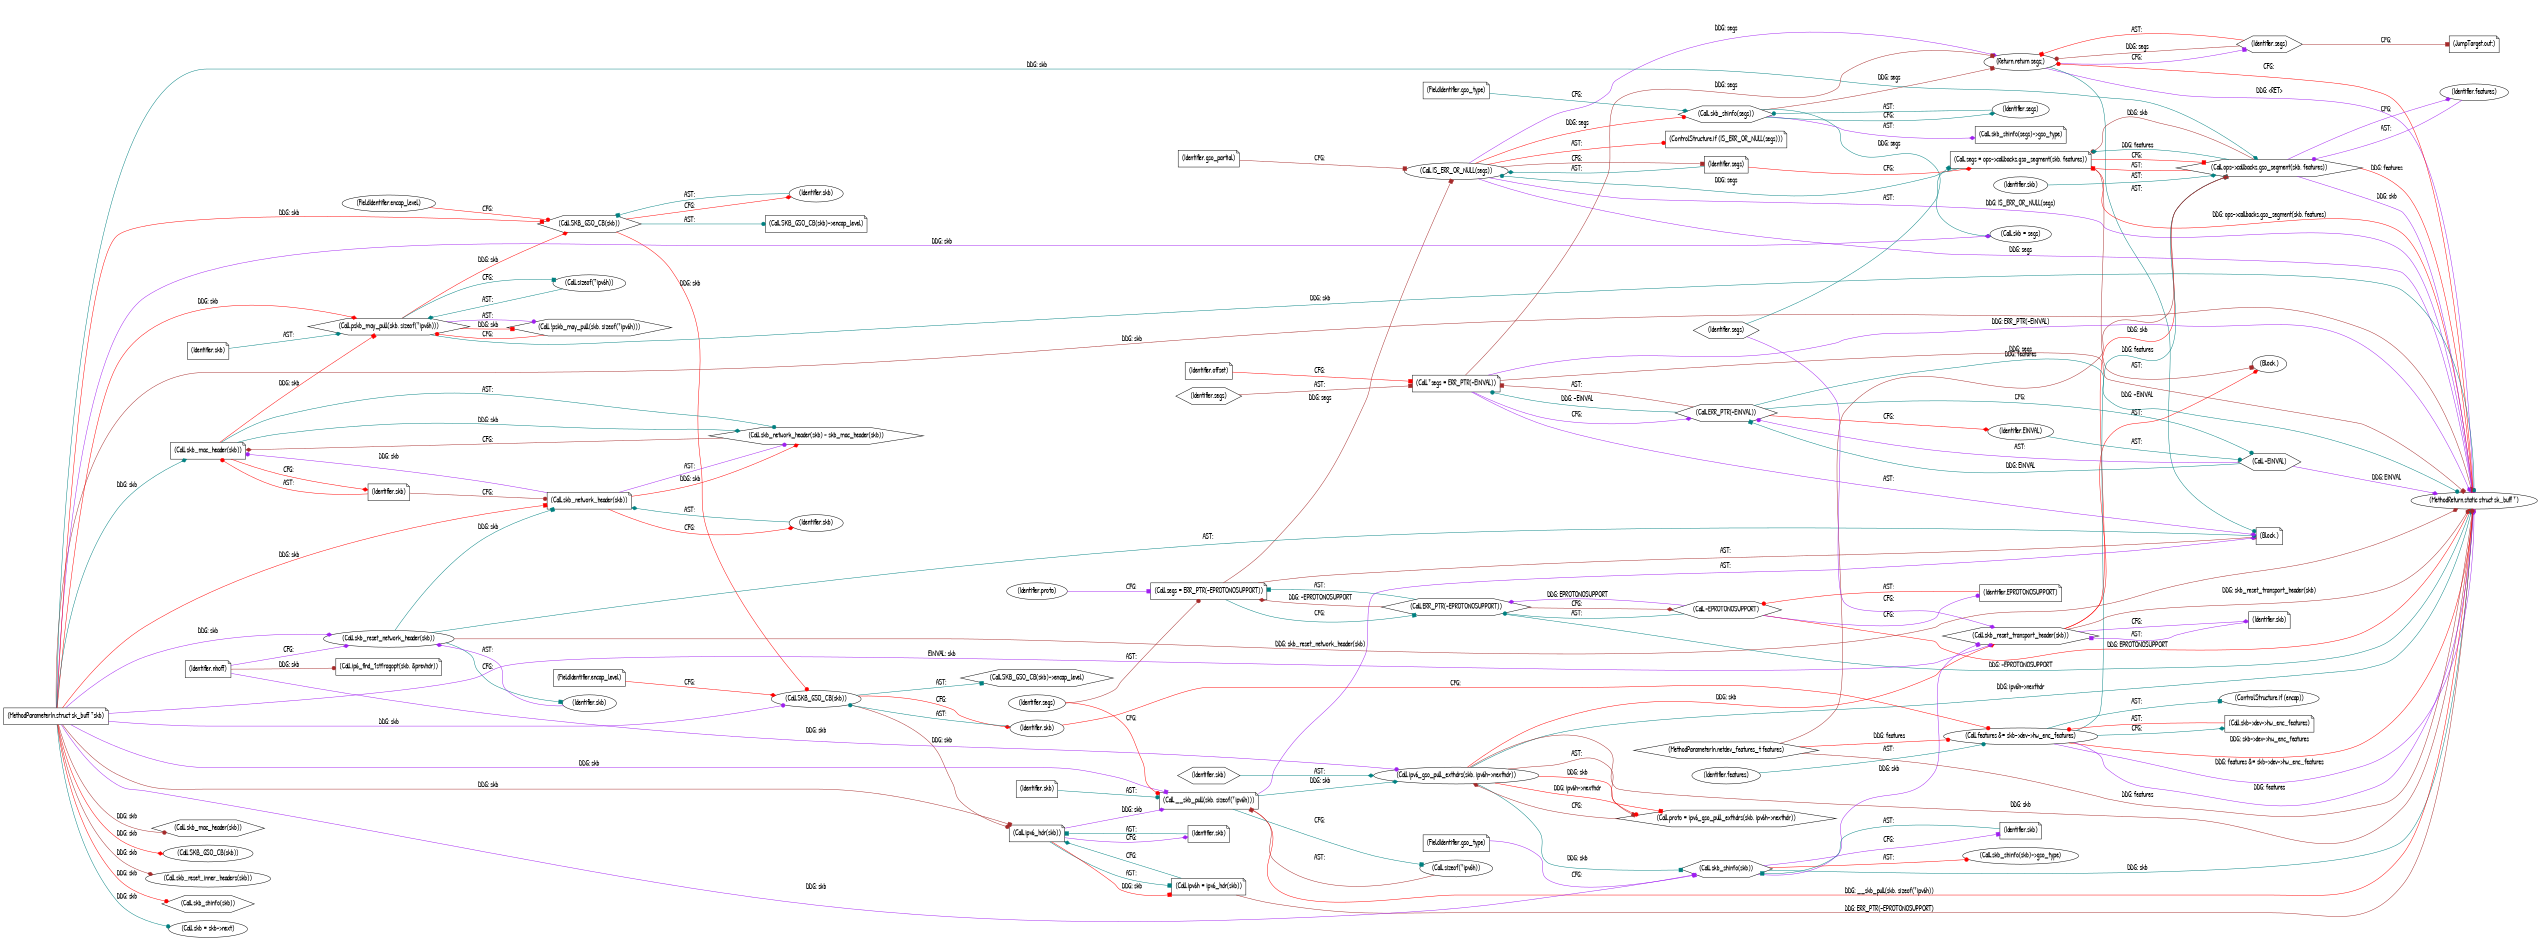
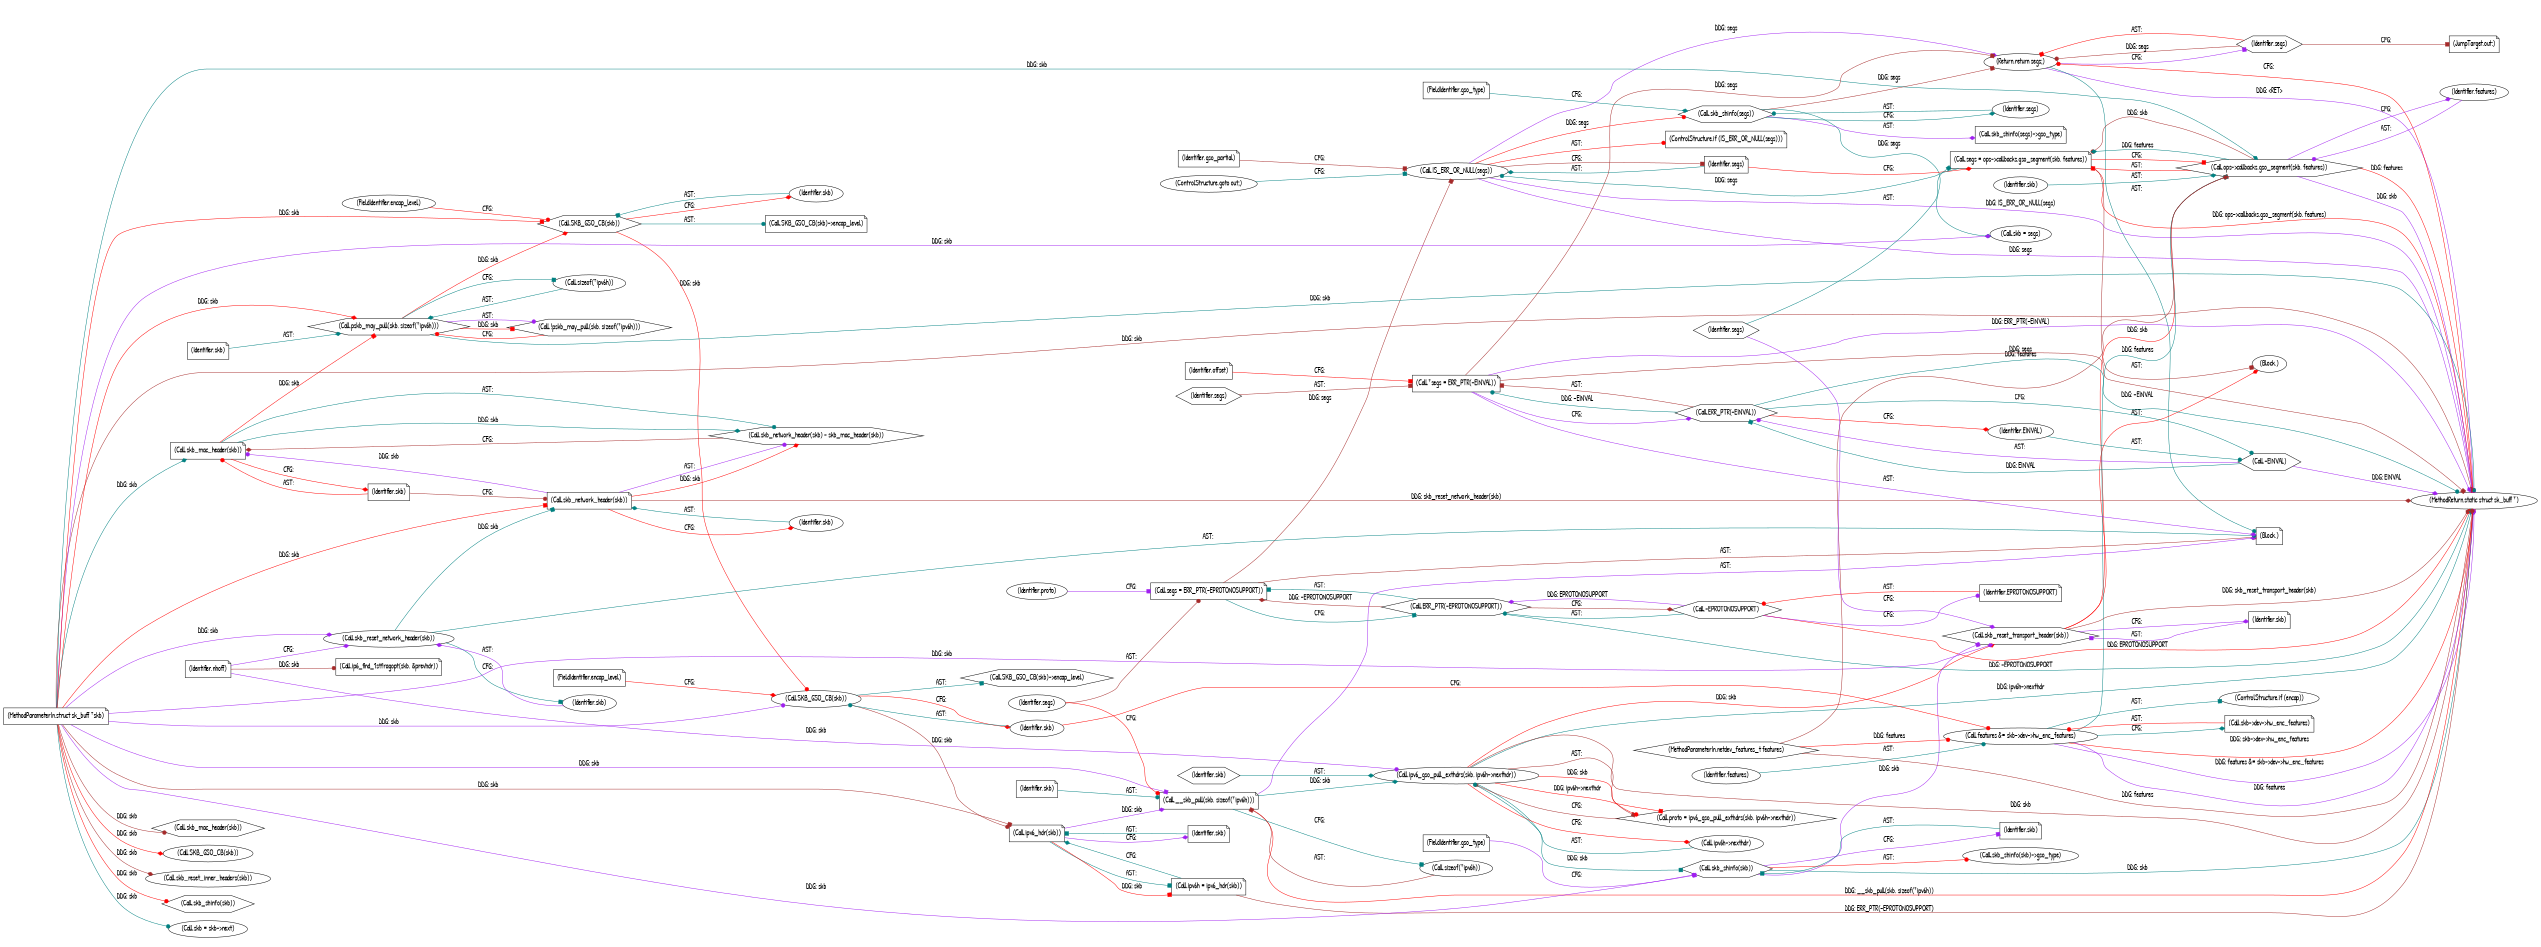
none -> (1209, 184)
(1462, 653) -> (1519, 501)
(942, 654) -> (942, 654)
none -> (1726, 844)
